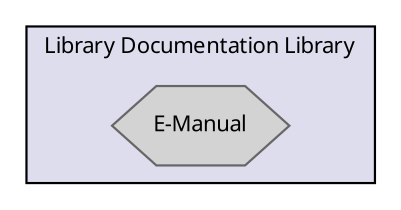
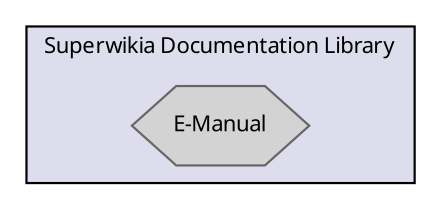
(201, 47) -> (221, 47)
